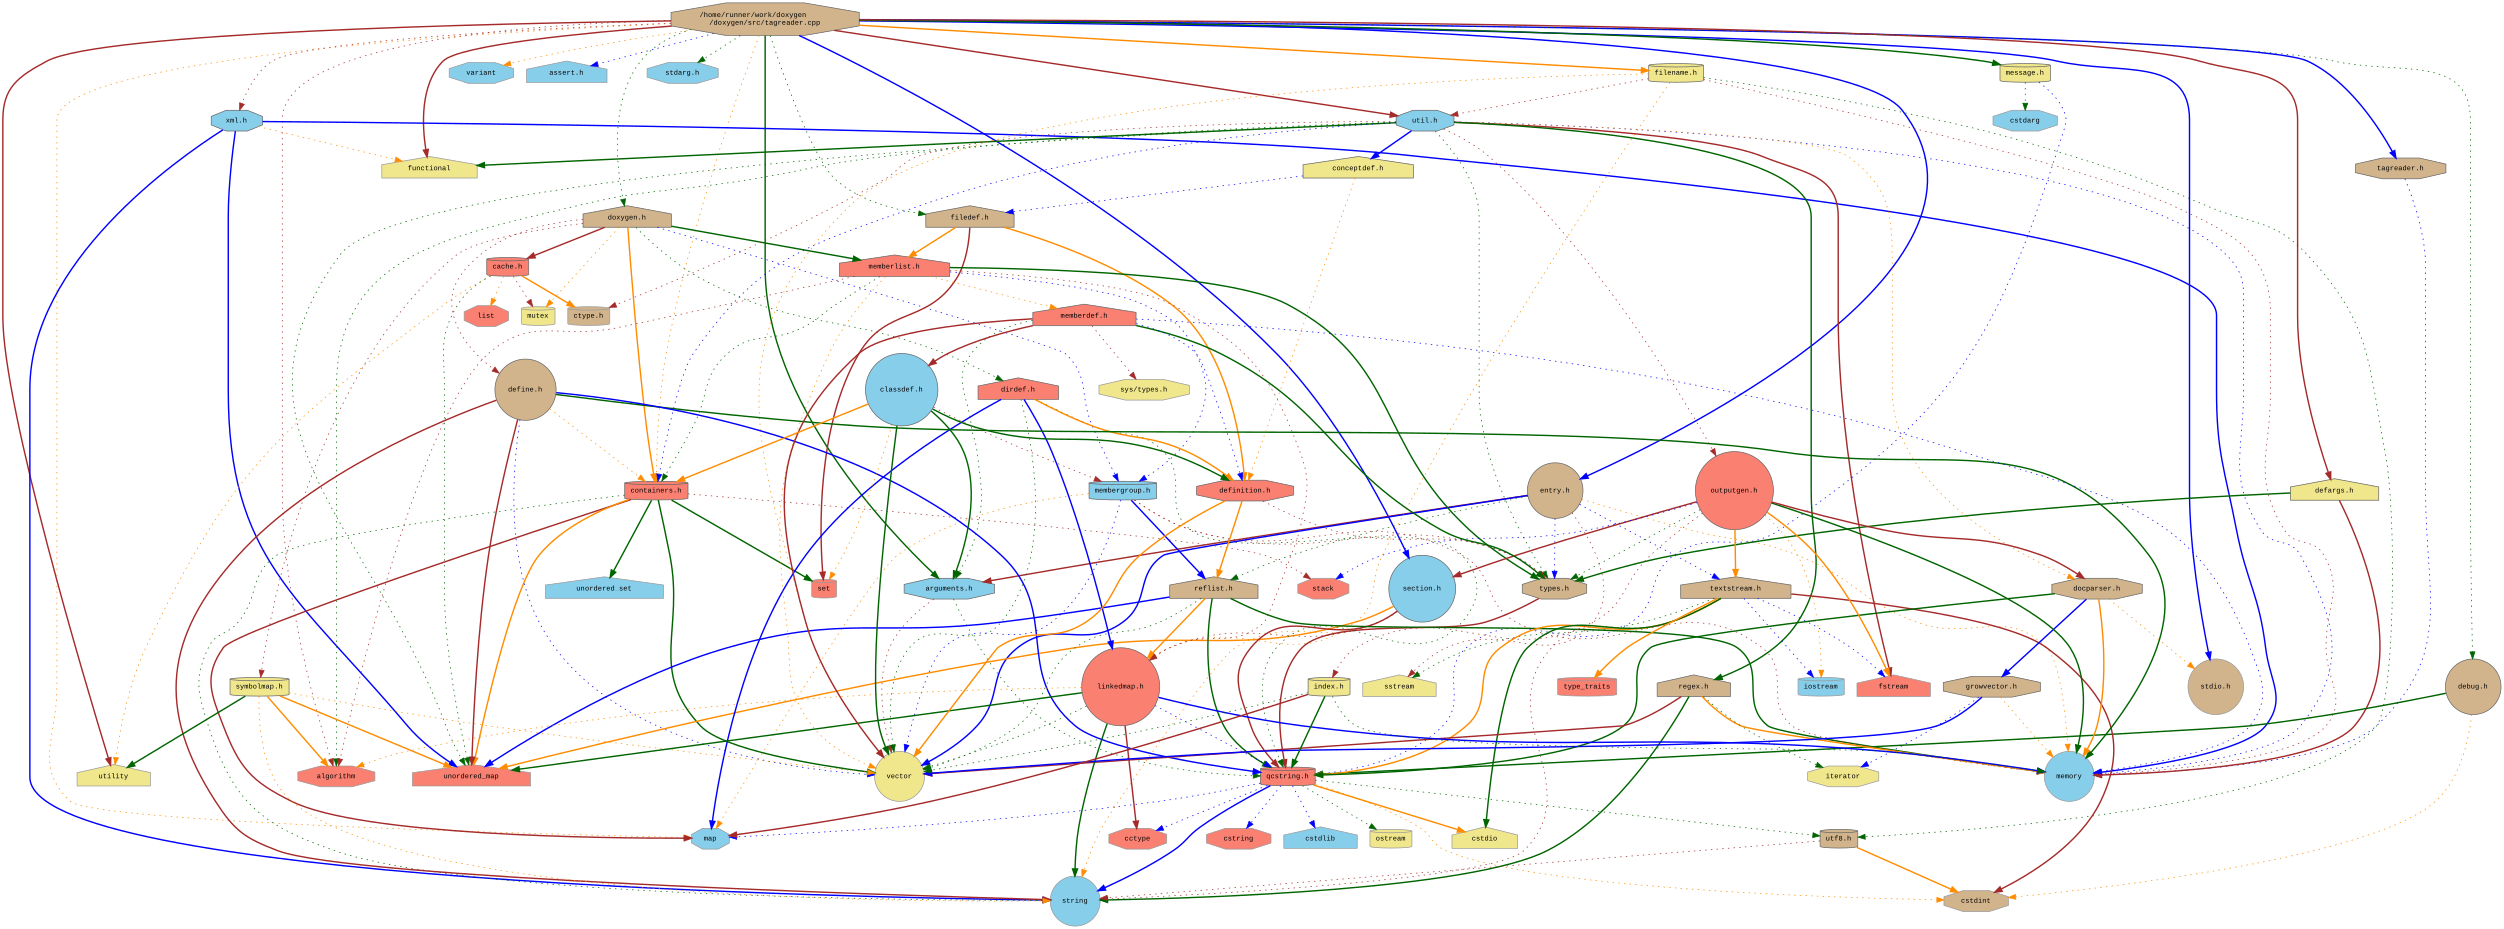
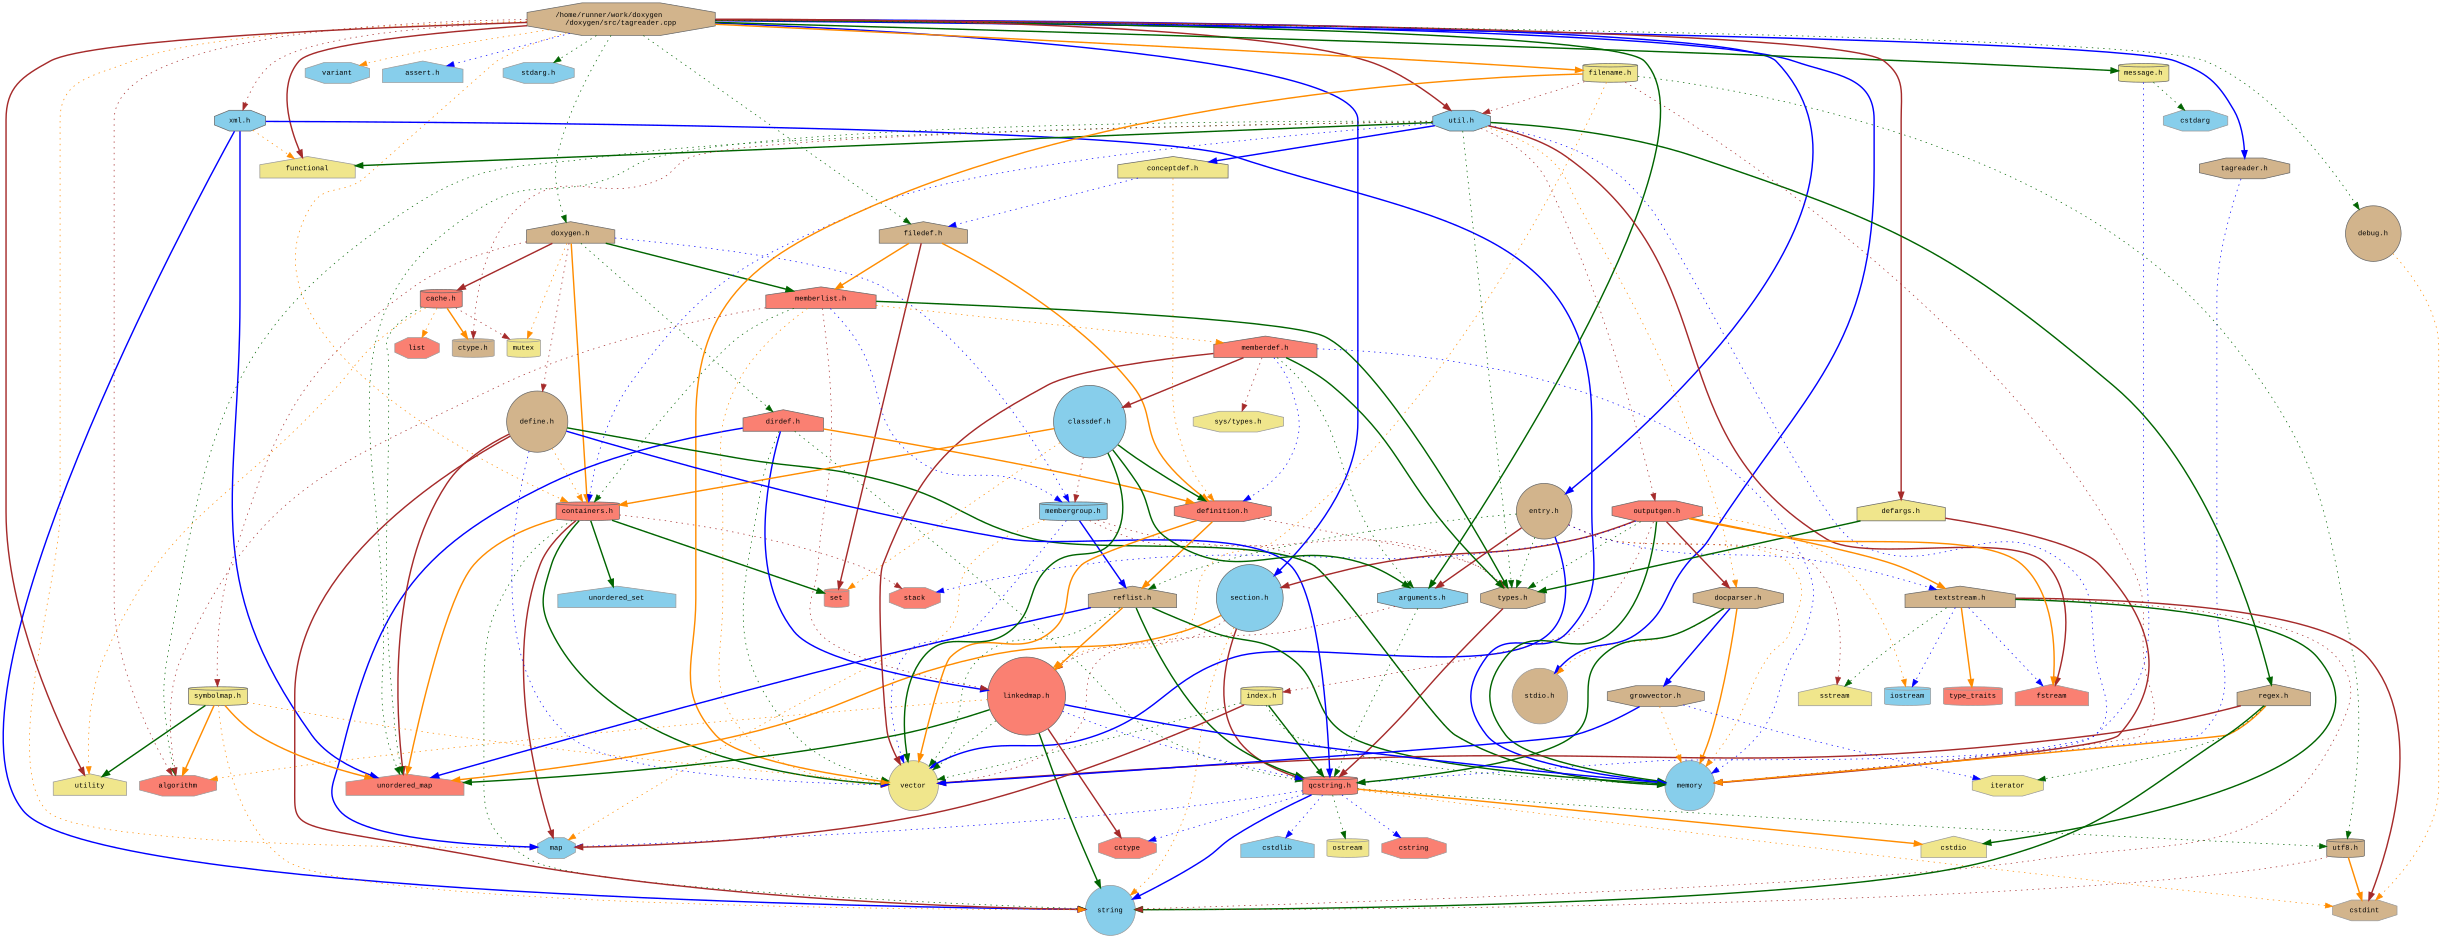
(948, 156) -> (947, 178)
(1734, 491) -> (1657, 511)
(1555, 549) -> (1527, 559)
(1497, 651) -> none
(1914, 745) -> none
